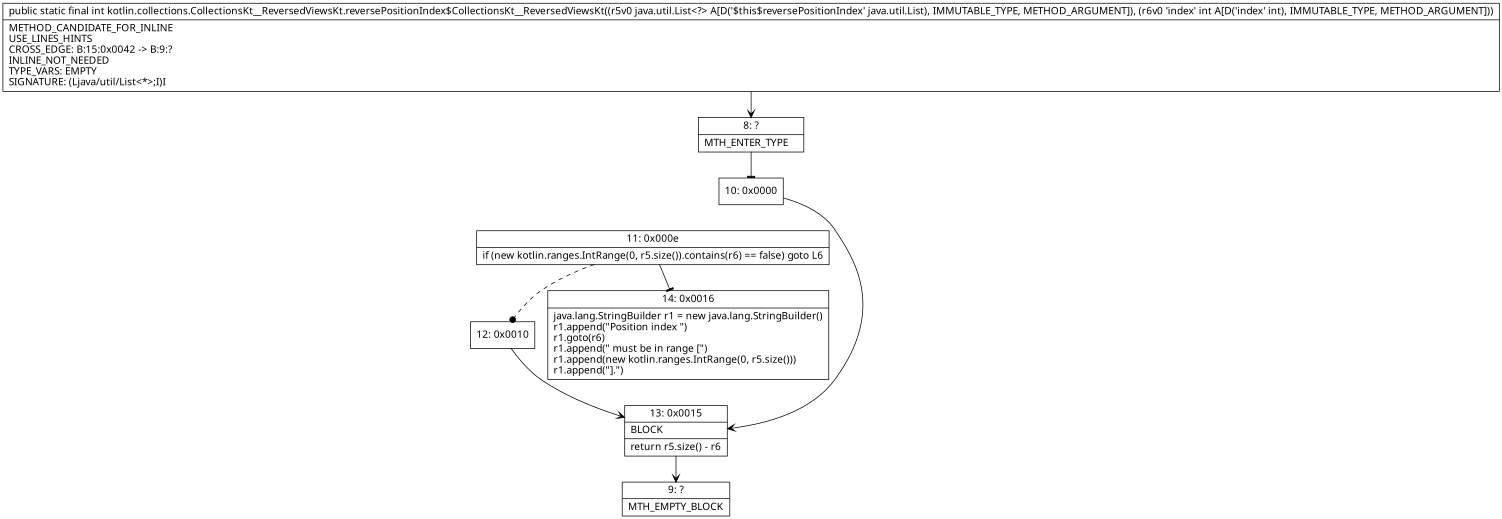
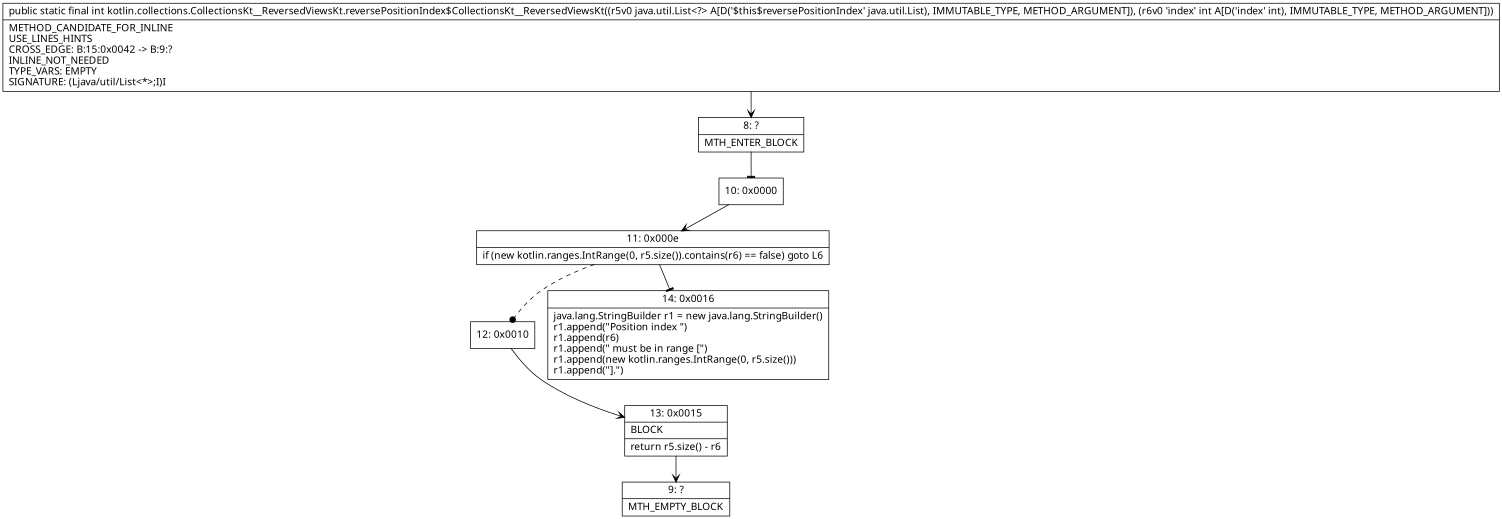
(746, 143) -> (751, 143)
(859, 330) -> (708, 216)
(580, 338) -> (586, 338)
